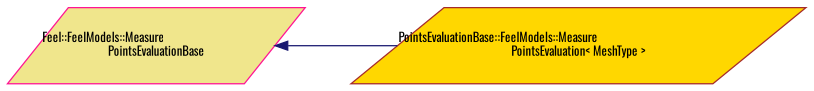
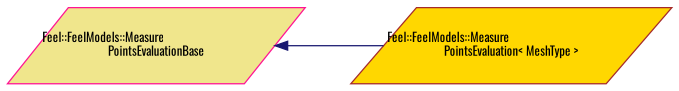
(578, 46) -> (511, 46)
